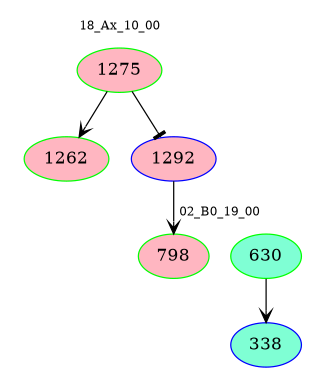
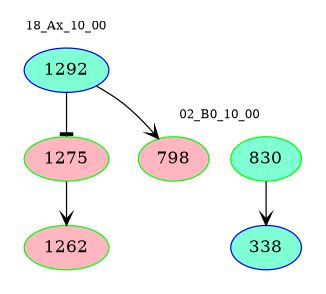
(145, 112) -> (67, 112)
(174, 159) -> (67, 70)
(220, 213) -> (220, 115)
(266, 256) -> (266, 159)
